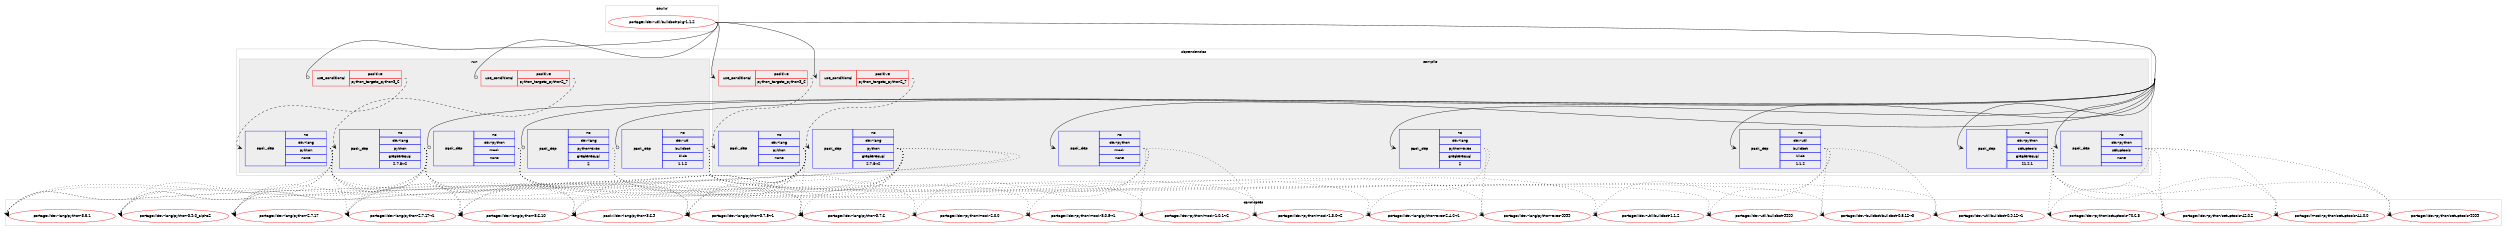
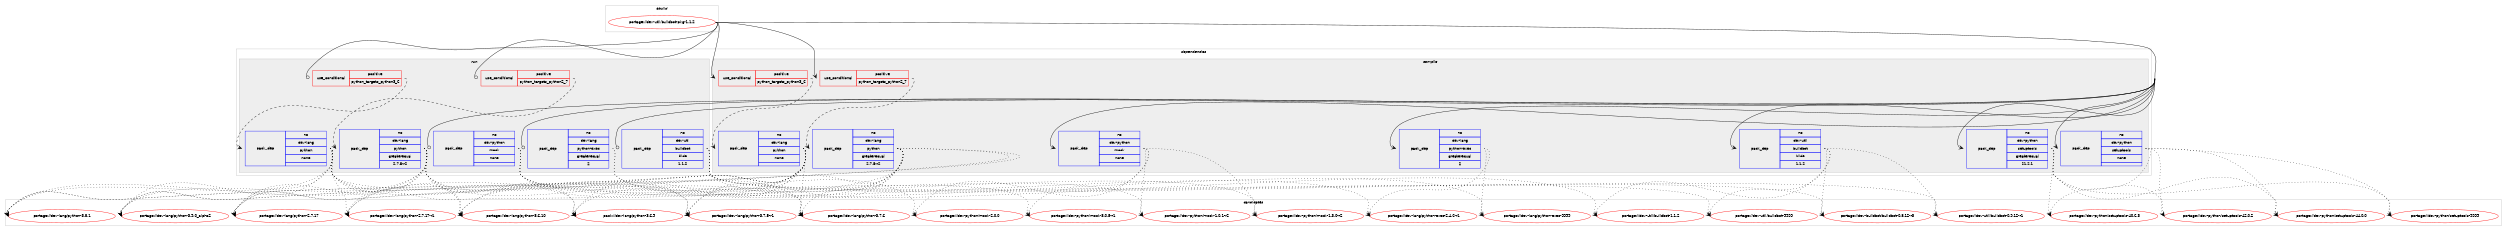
(2104, 216) -> (2104, 216)
(2331, 216) -> (2331, 216)
